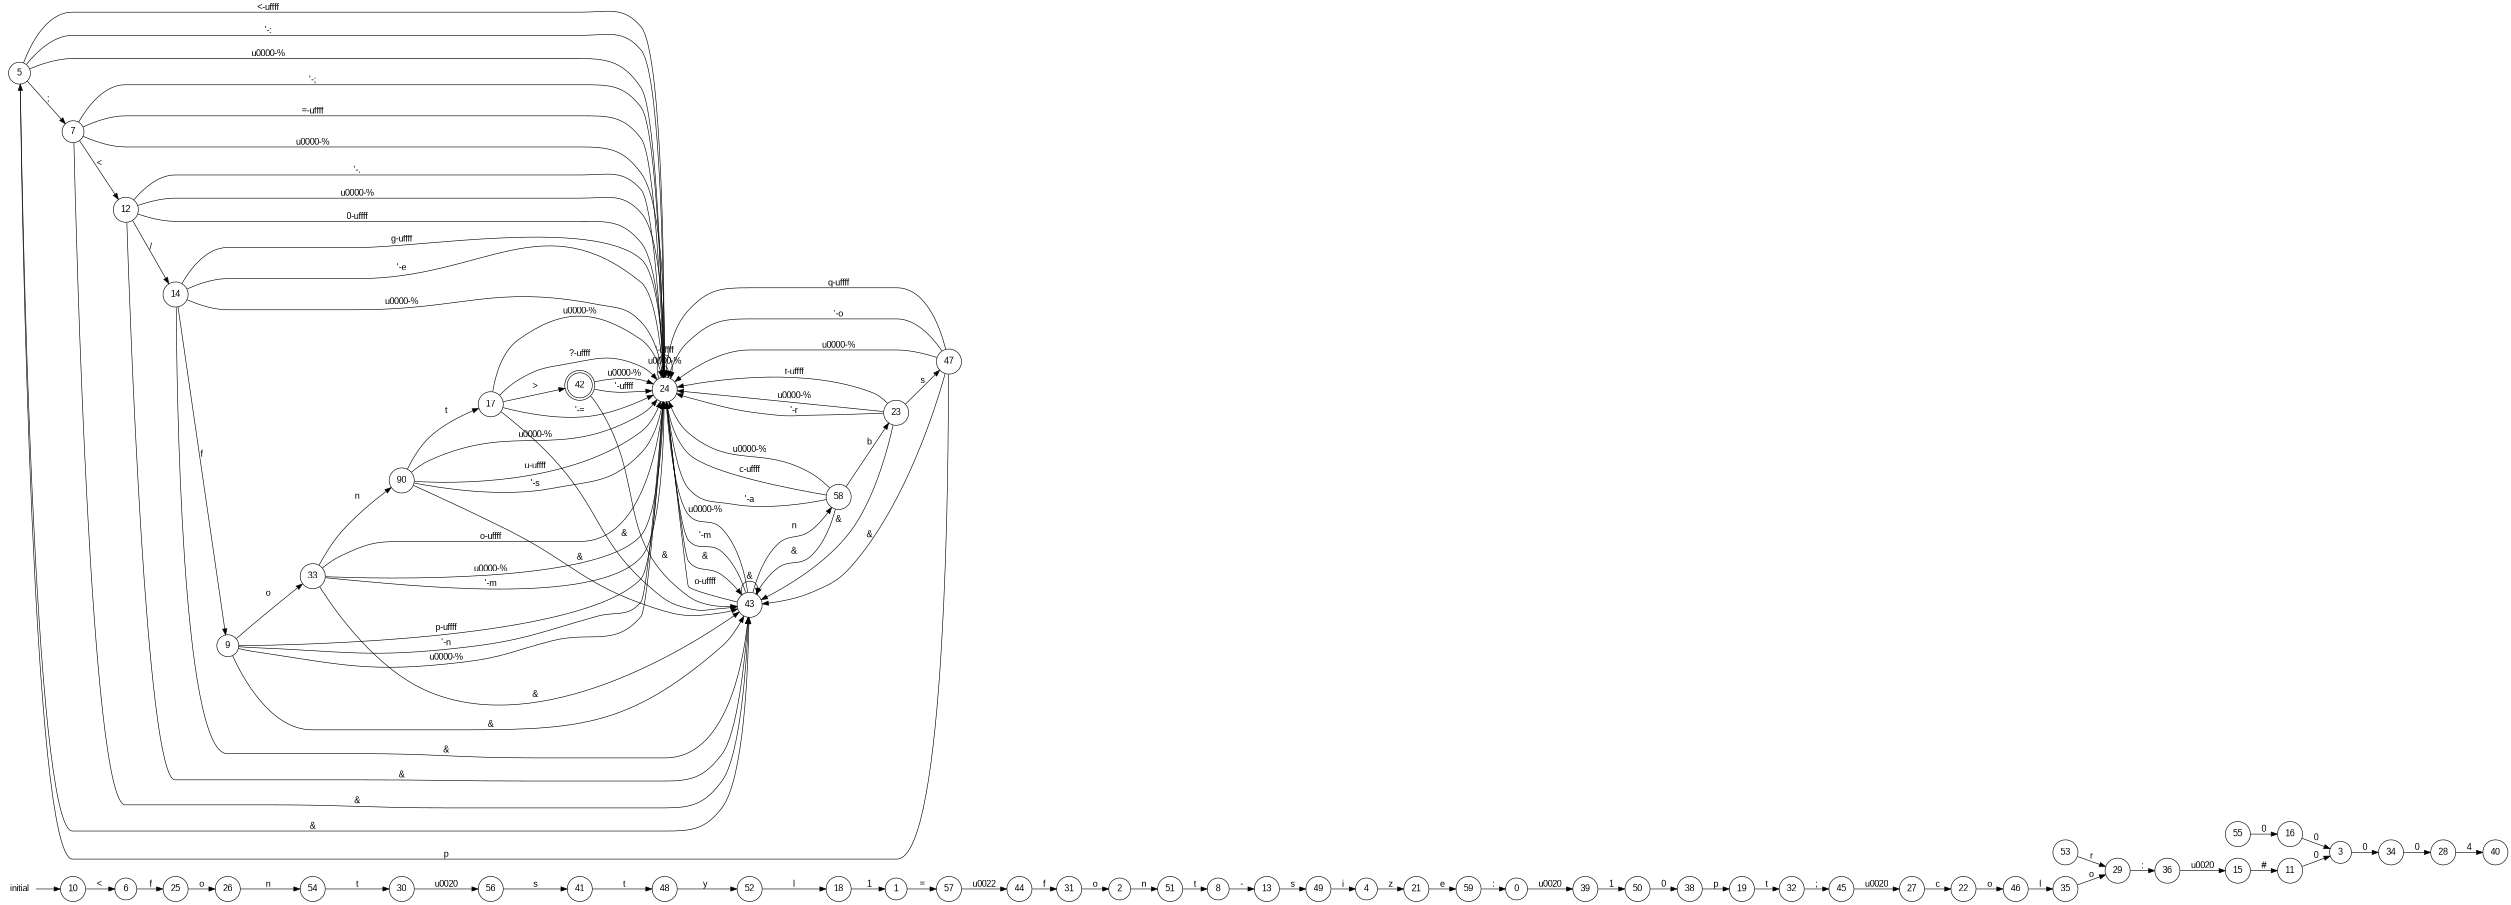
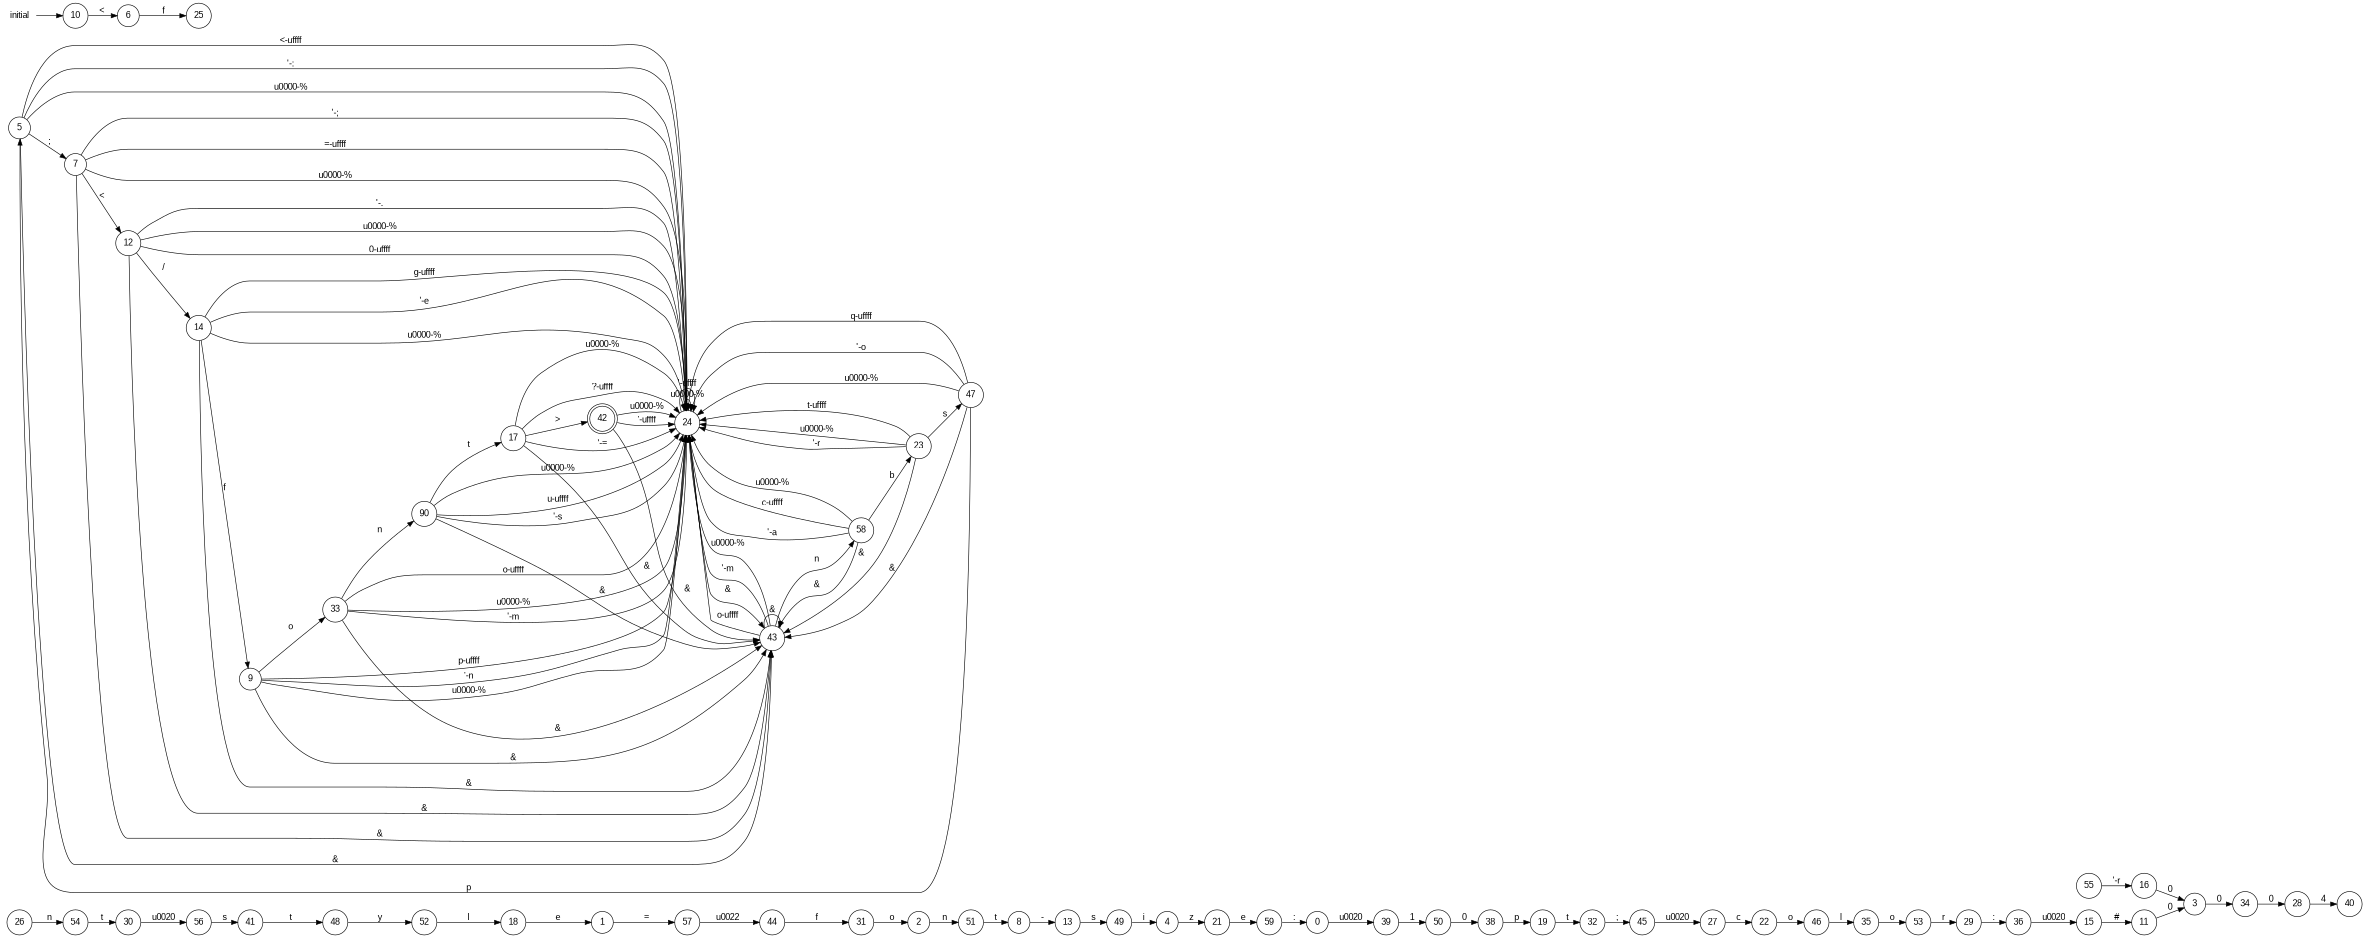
(2264, 830) -> (2117, 881)
(2089, 881) -> (1889, 922)
(869, 884) -> (558, 918)
(199, 889) -> none
